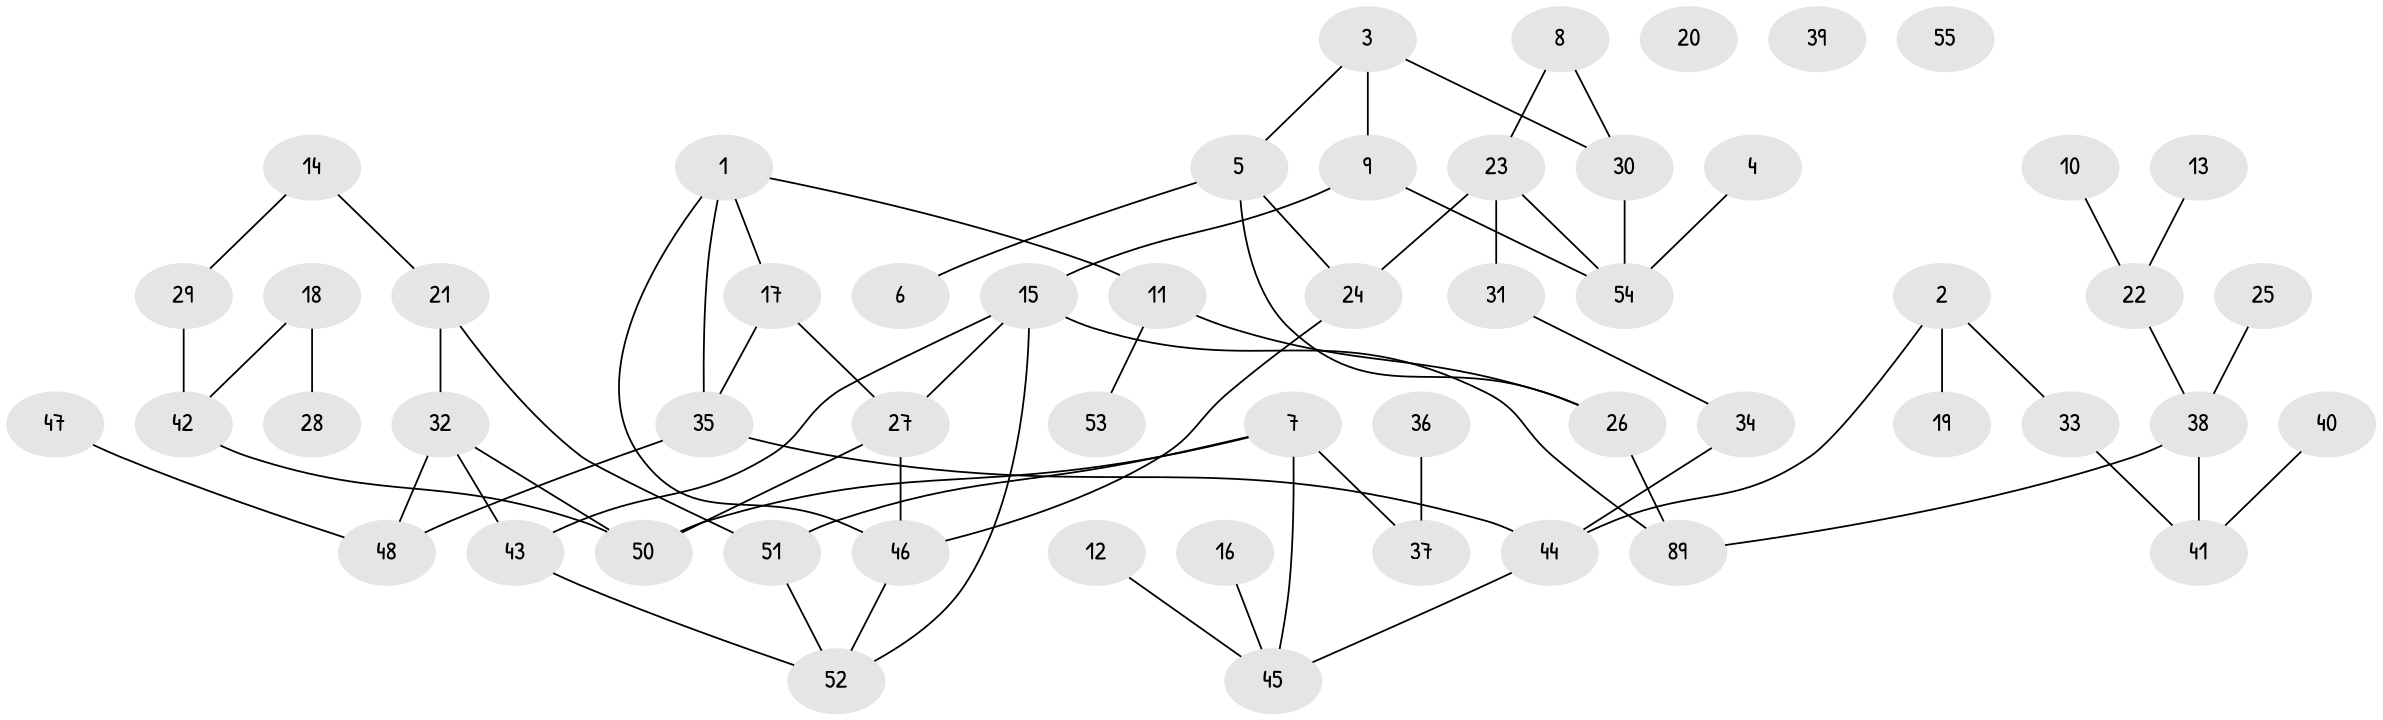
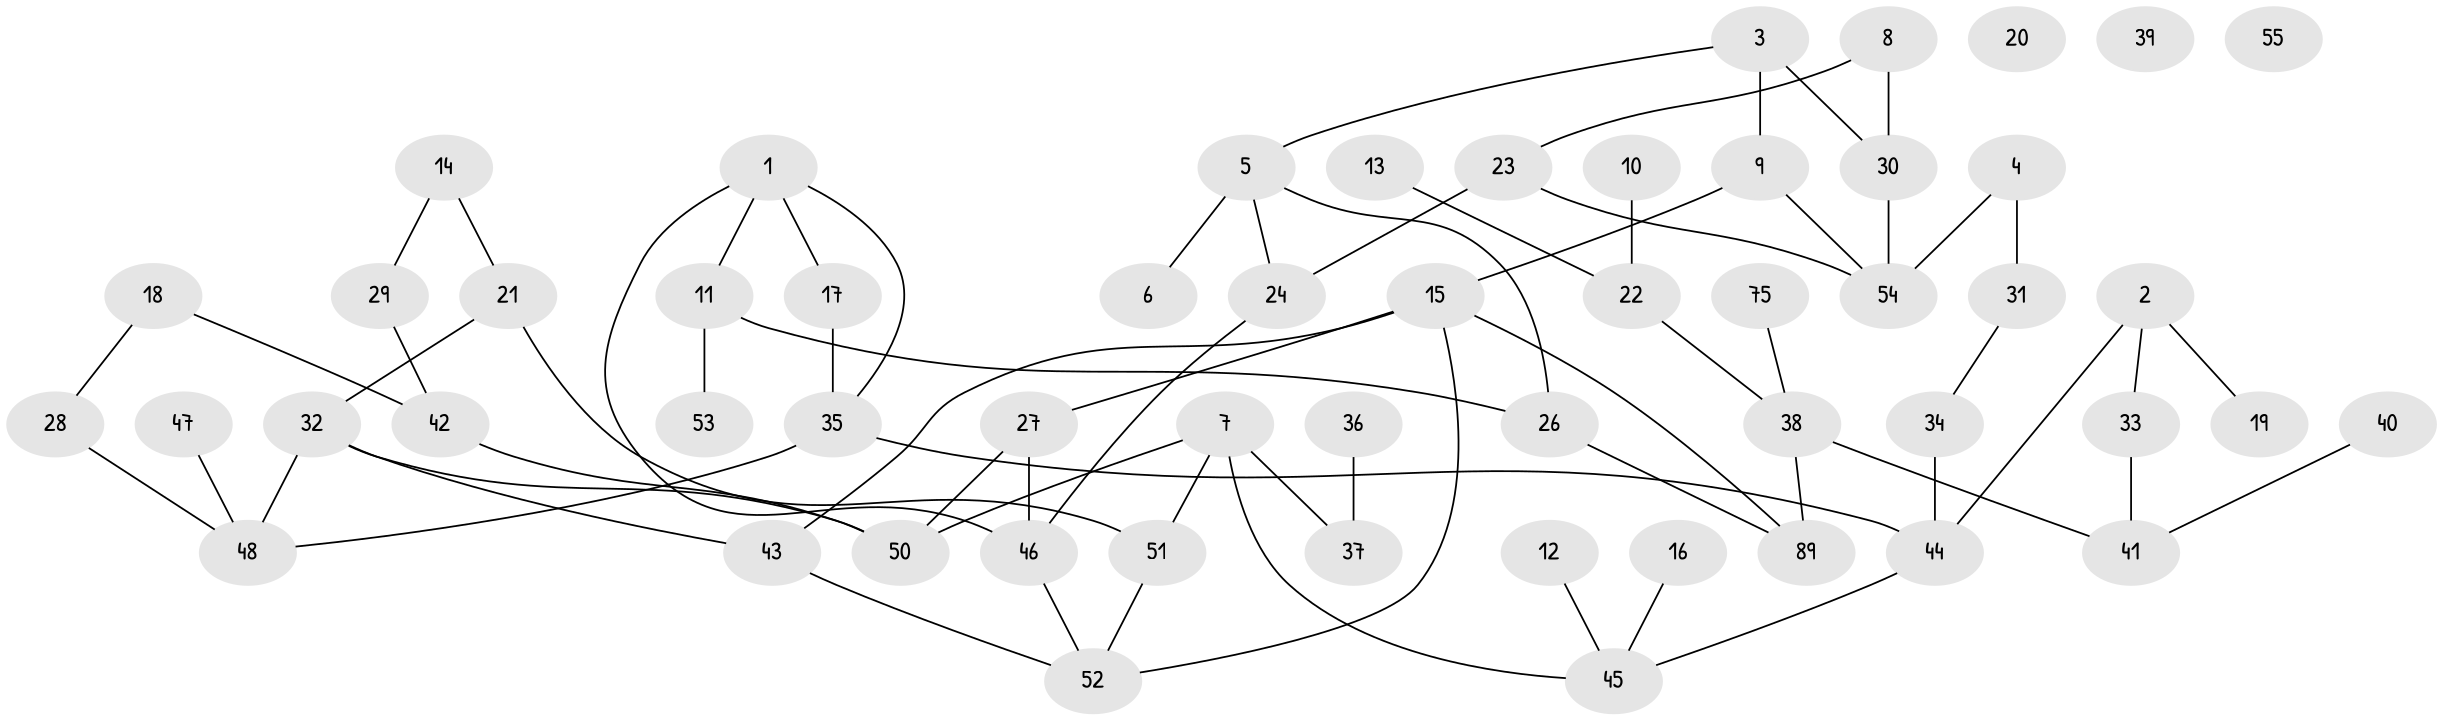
(1496, 219) -> (2017, 232)
(2263, 296) -> (1760, 296)
(836, 360) -> none
none -> (152, 489)
